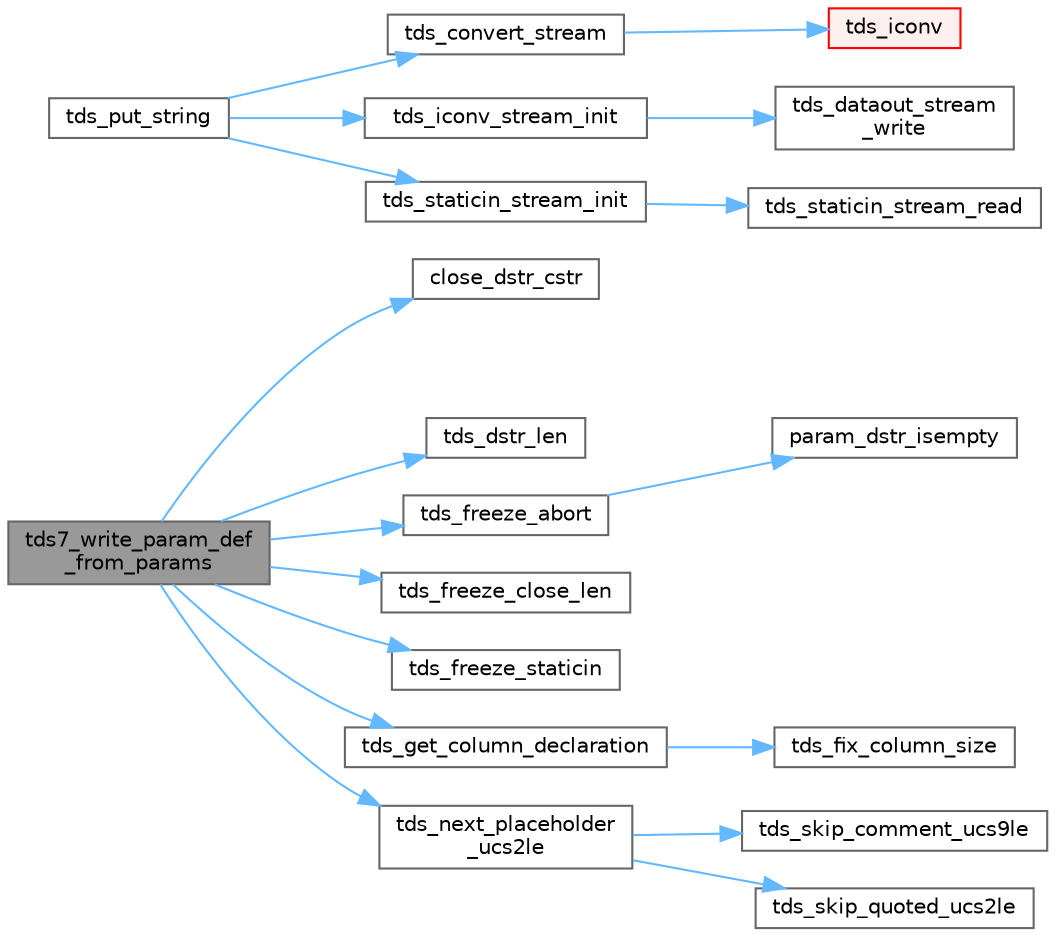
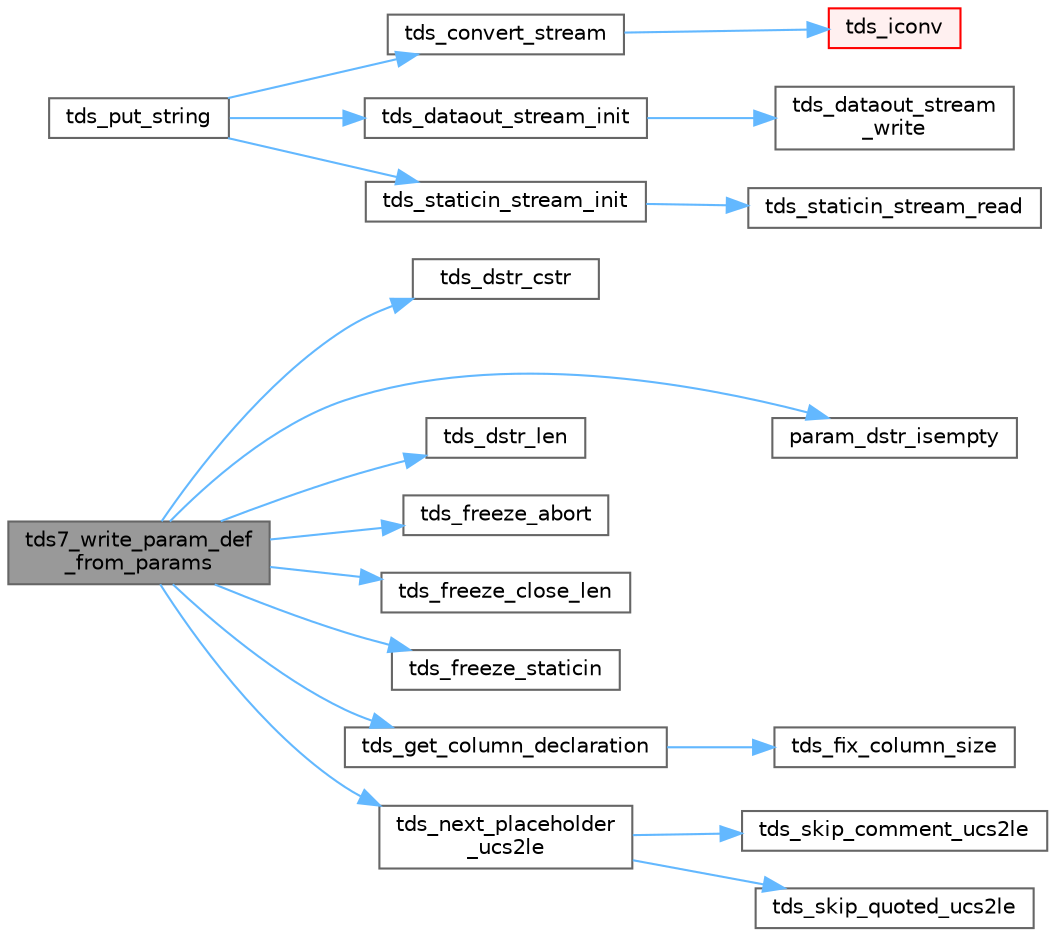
(506, 118) -> (506, 118)
(506, 279) -> (506, 279)
(690, 479) -> (469, 376)
(895, 831) -> (895, 831)
